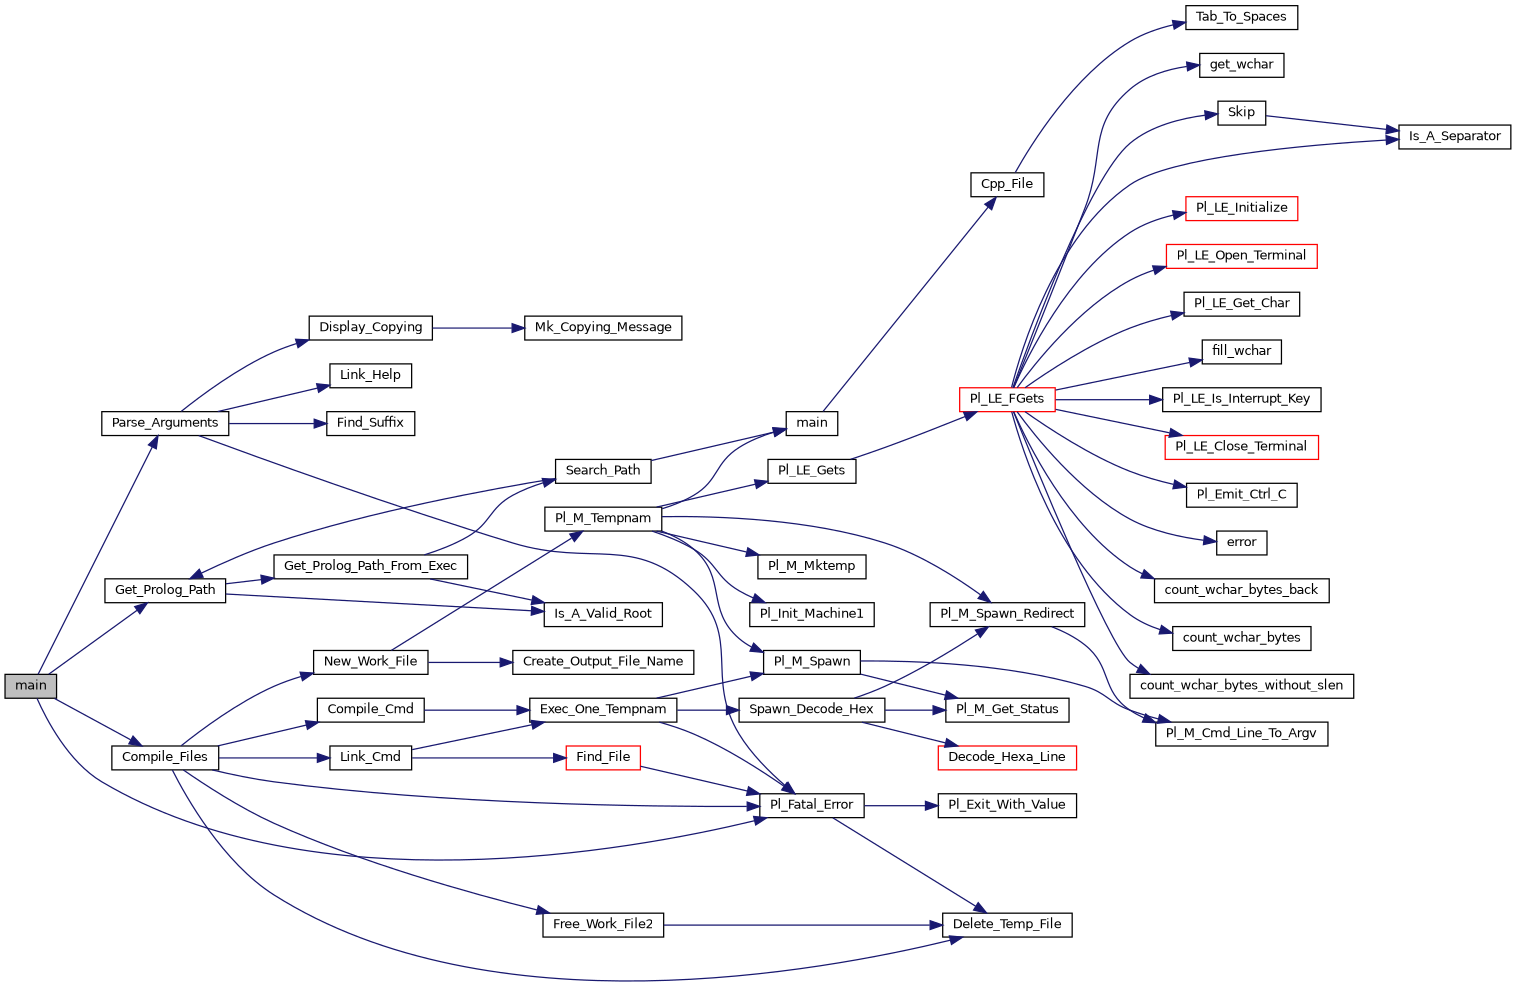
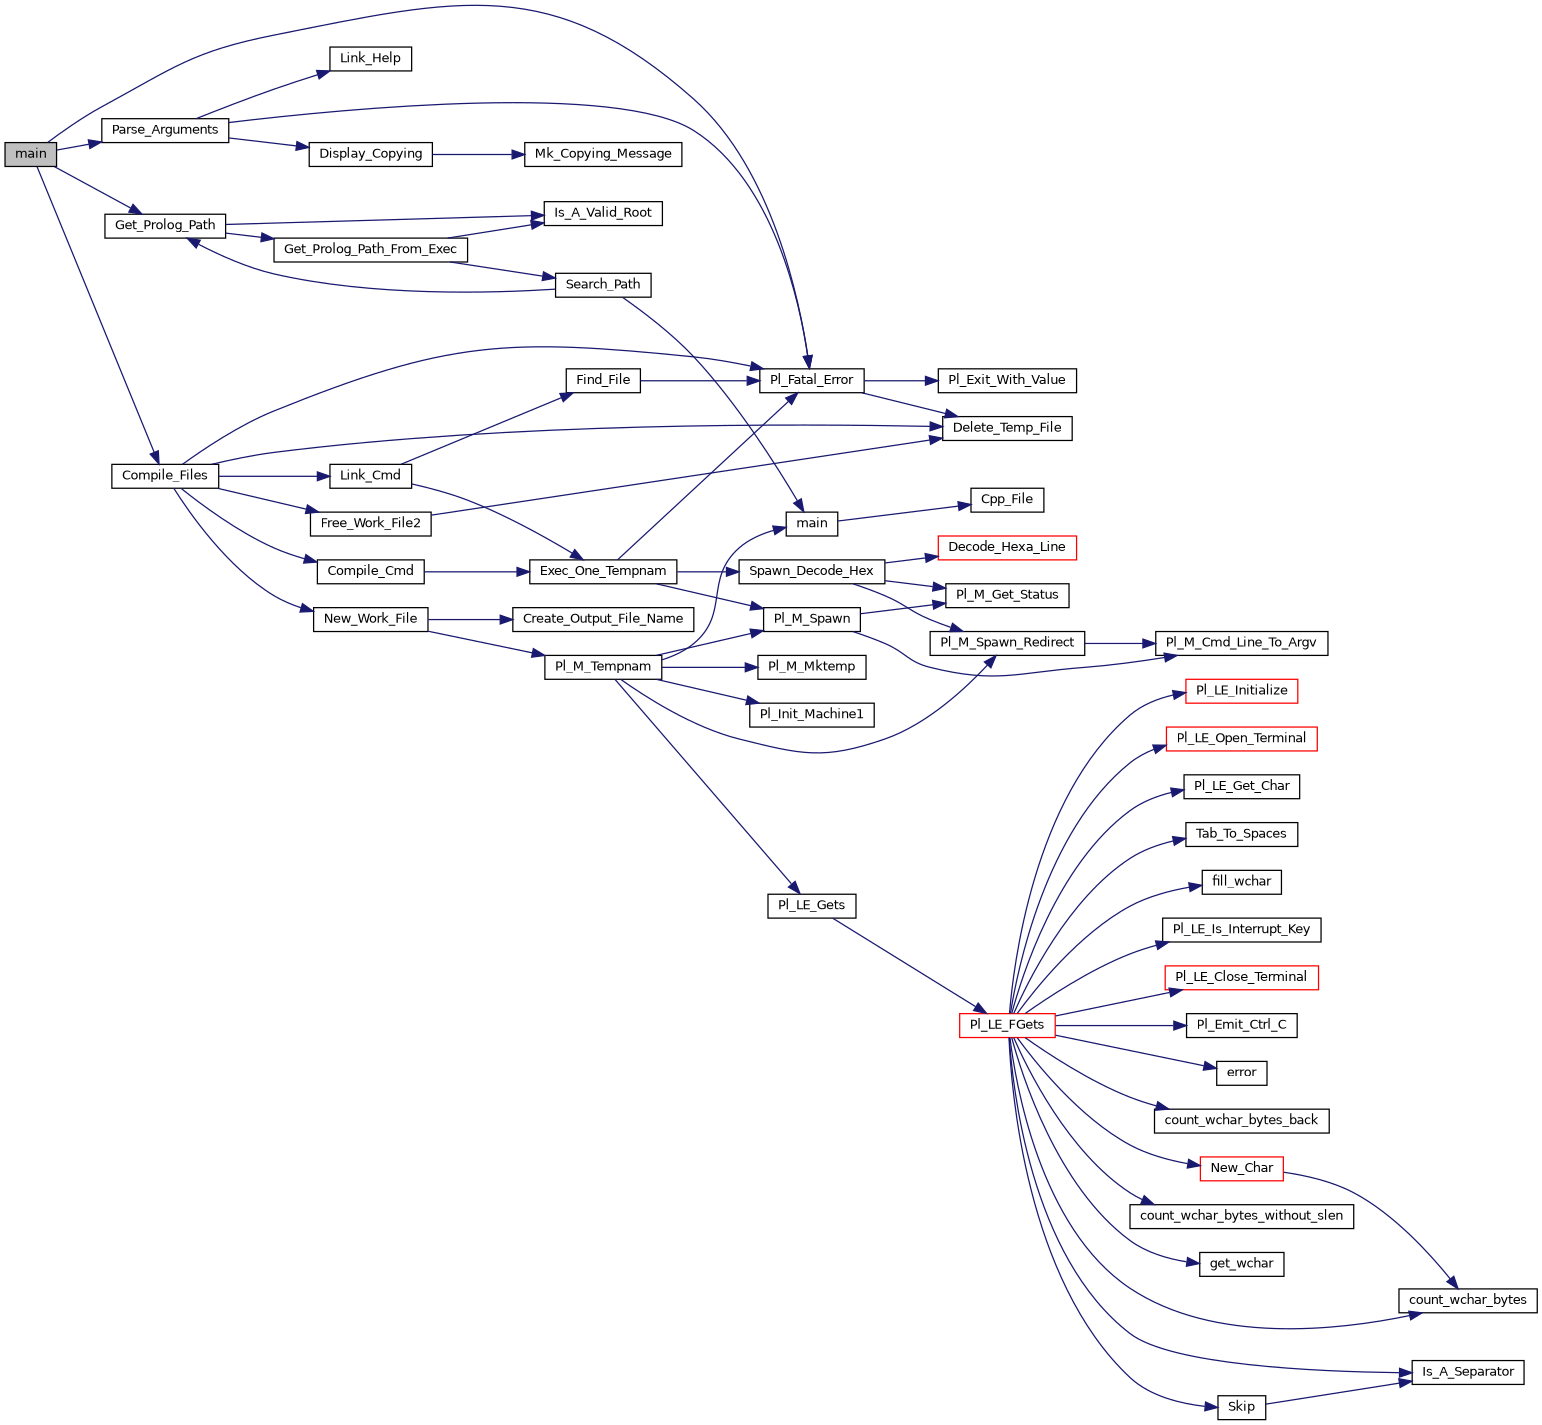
(1080, 83) -> (1076, 909)
(371, 424) -> none
(603, 758) -> (603, 381)
none -> (1242, 1169)
